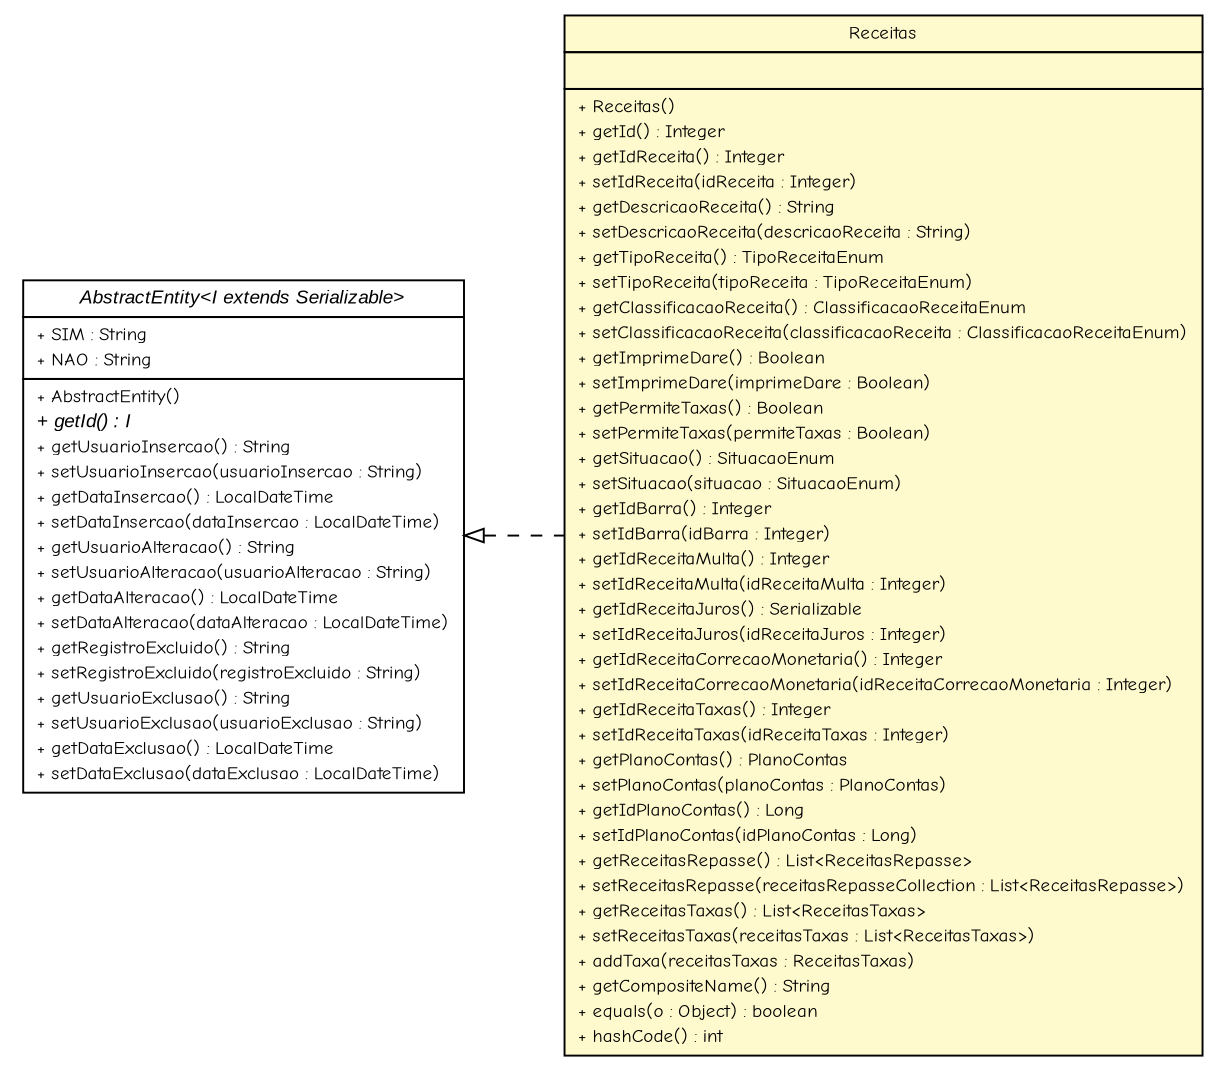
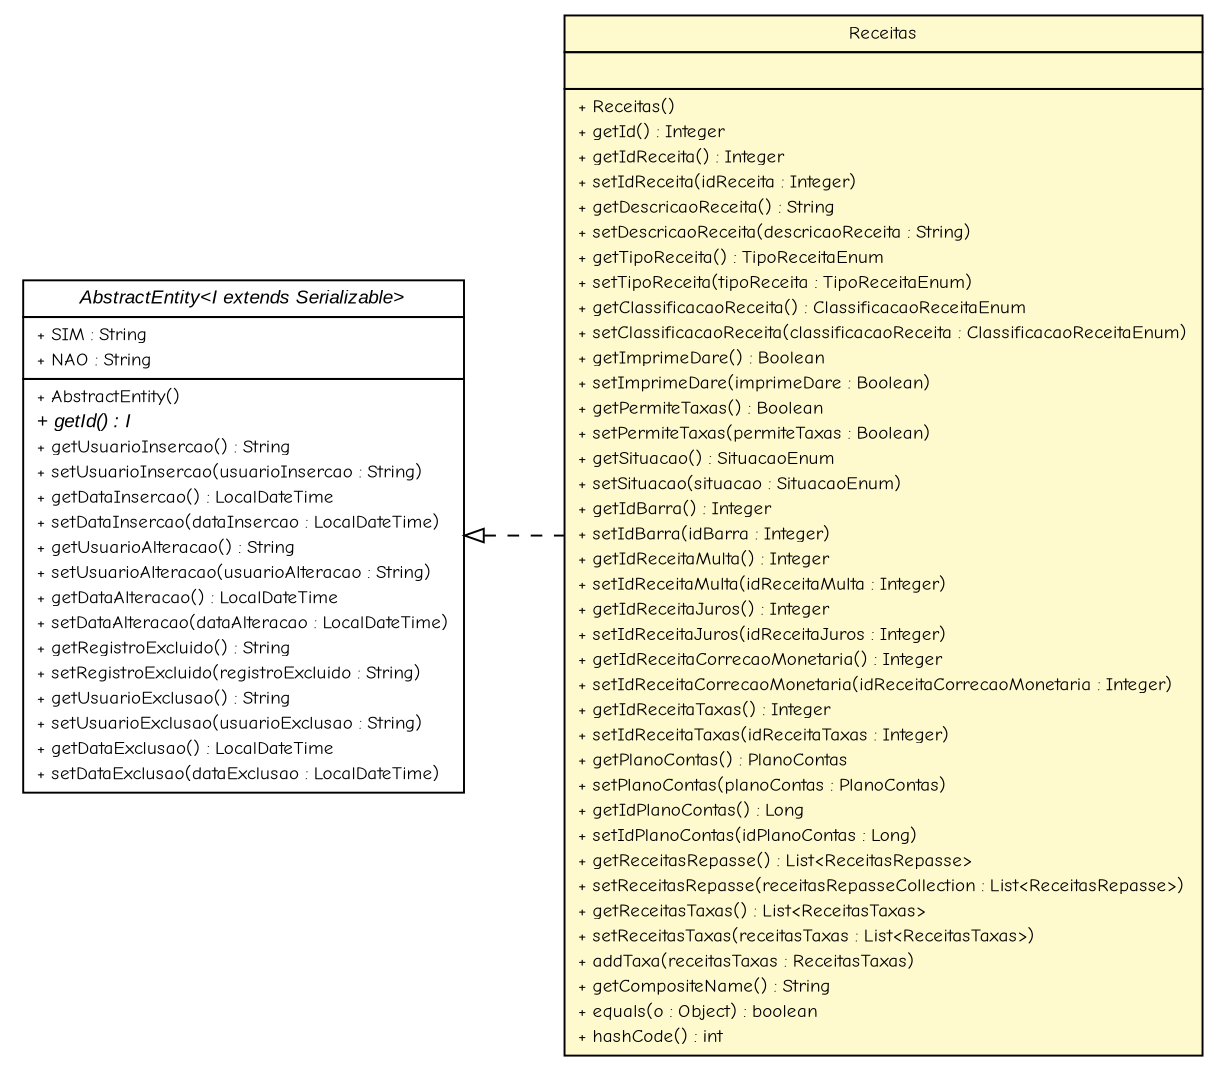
(721, 609) -> (704, 609)
